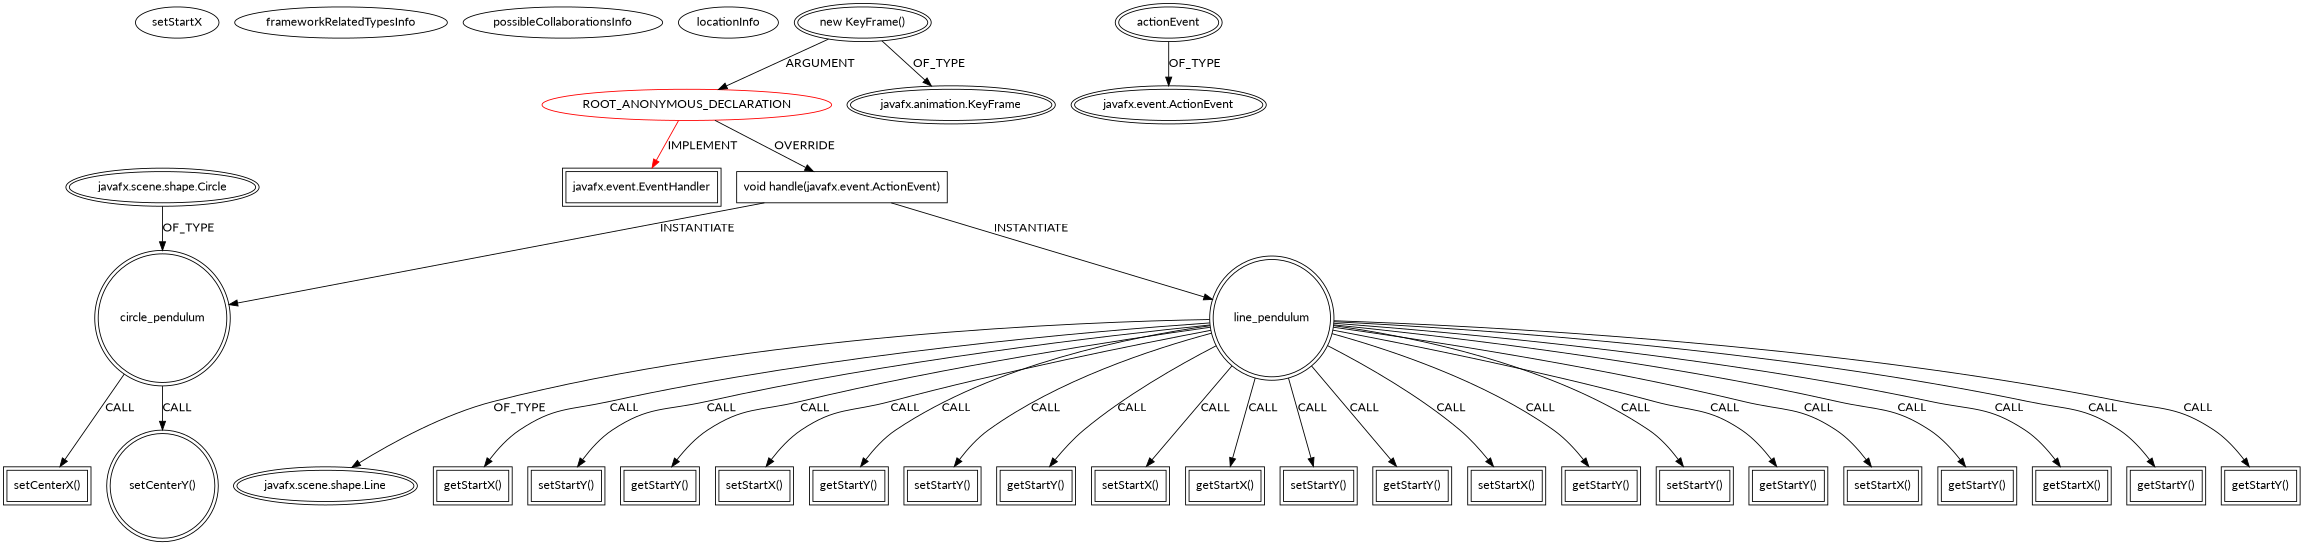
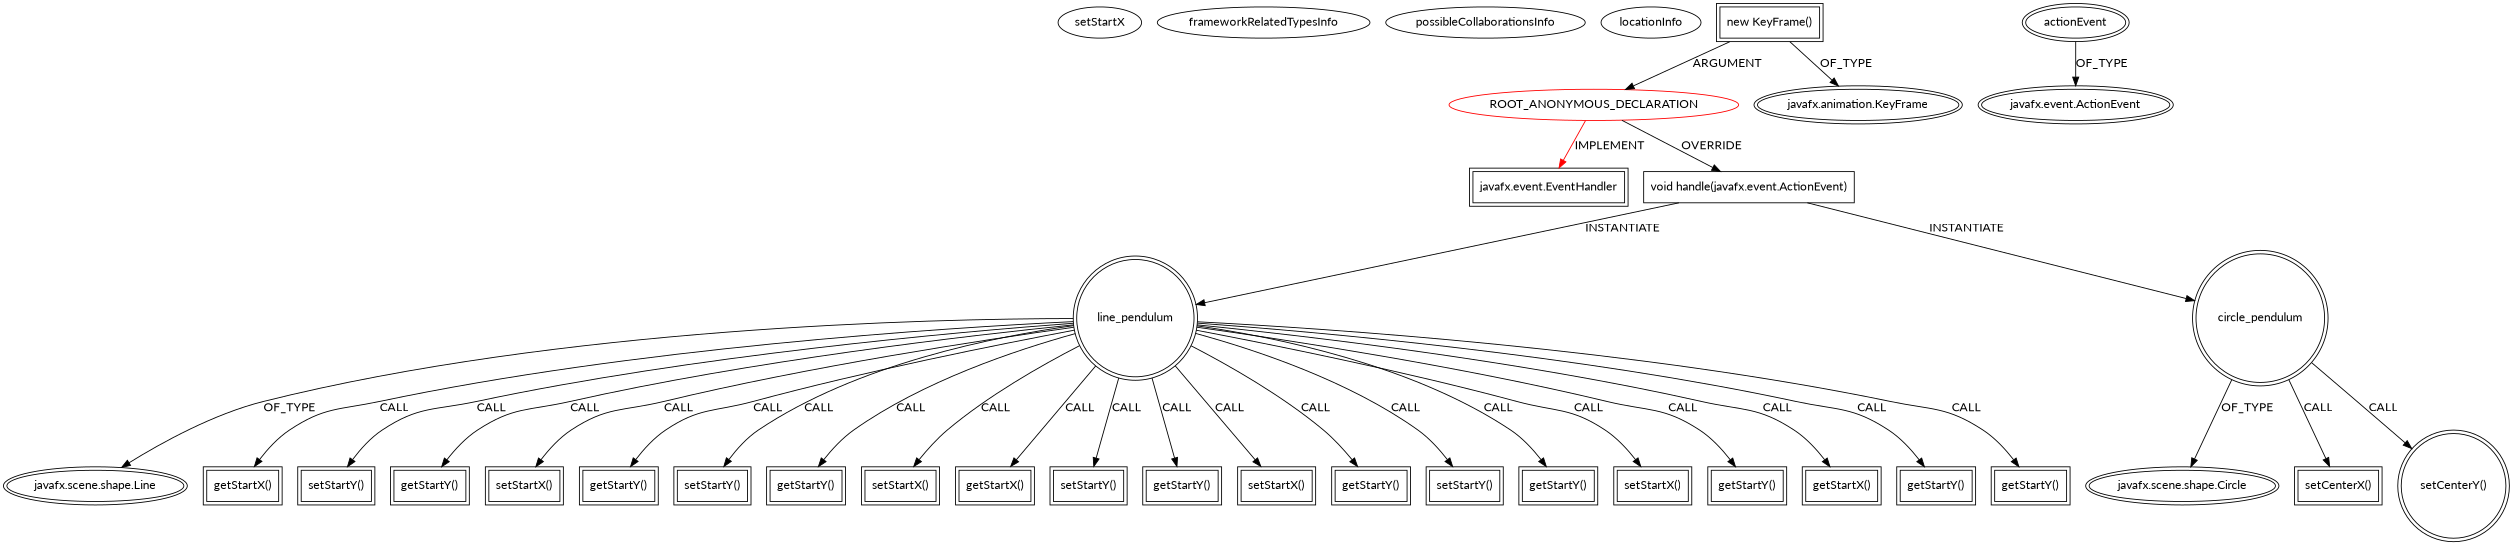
(863, 23) -> (1770, 23)
(162, 224) -> (2213, 419)
